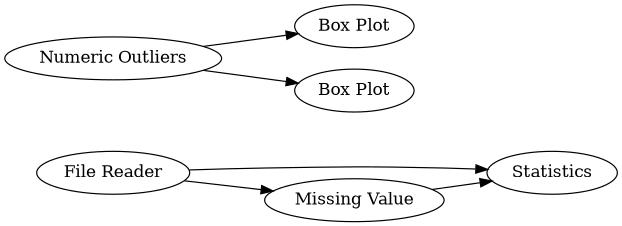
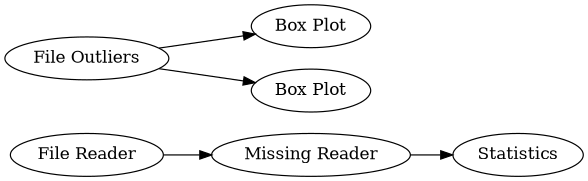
(113, 58) -> (87, 58)
(332, 167) -> none
(354, 200) -> (311, 155)
